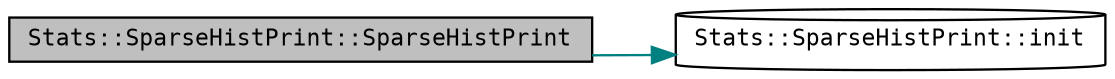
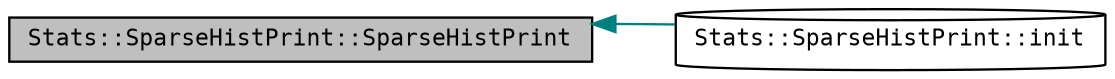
(622, 55) -> (645, 24)
